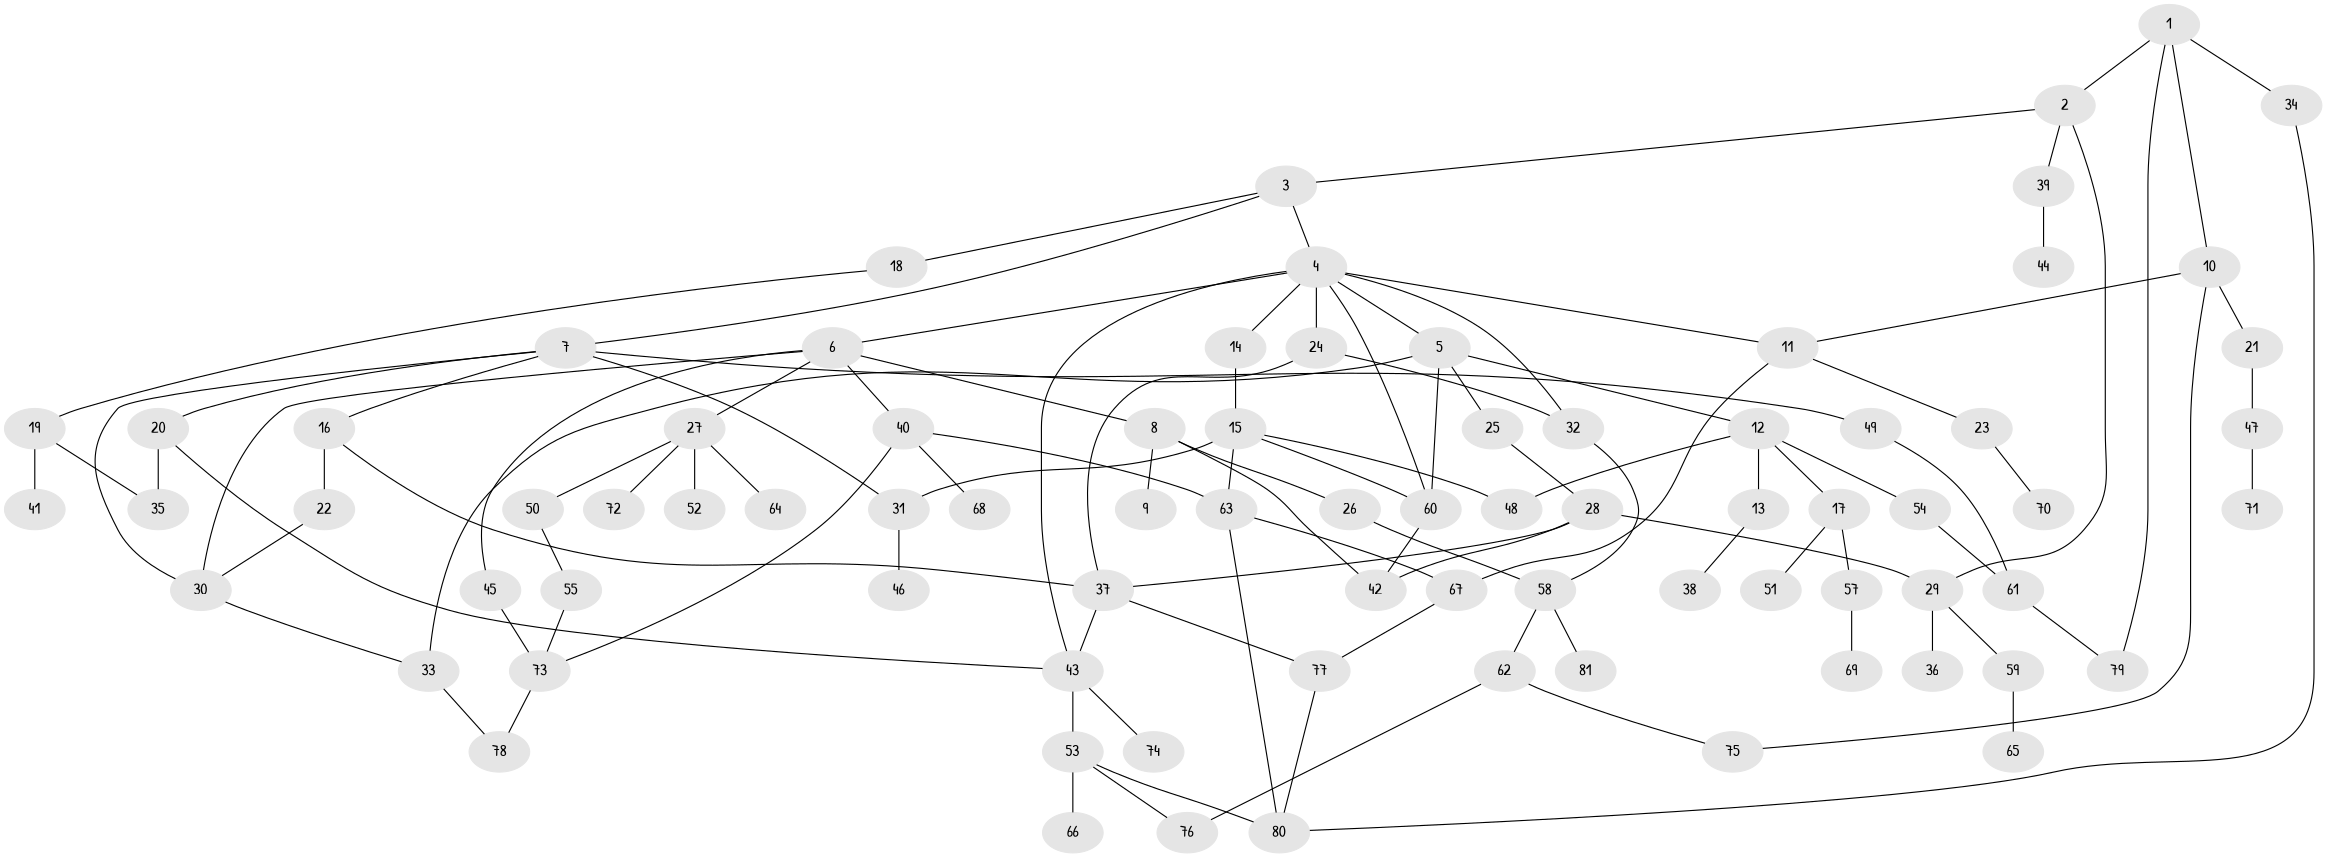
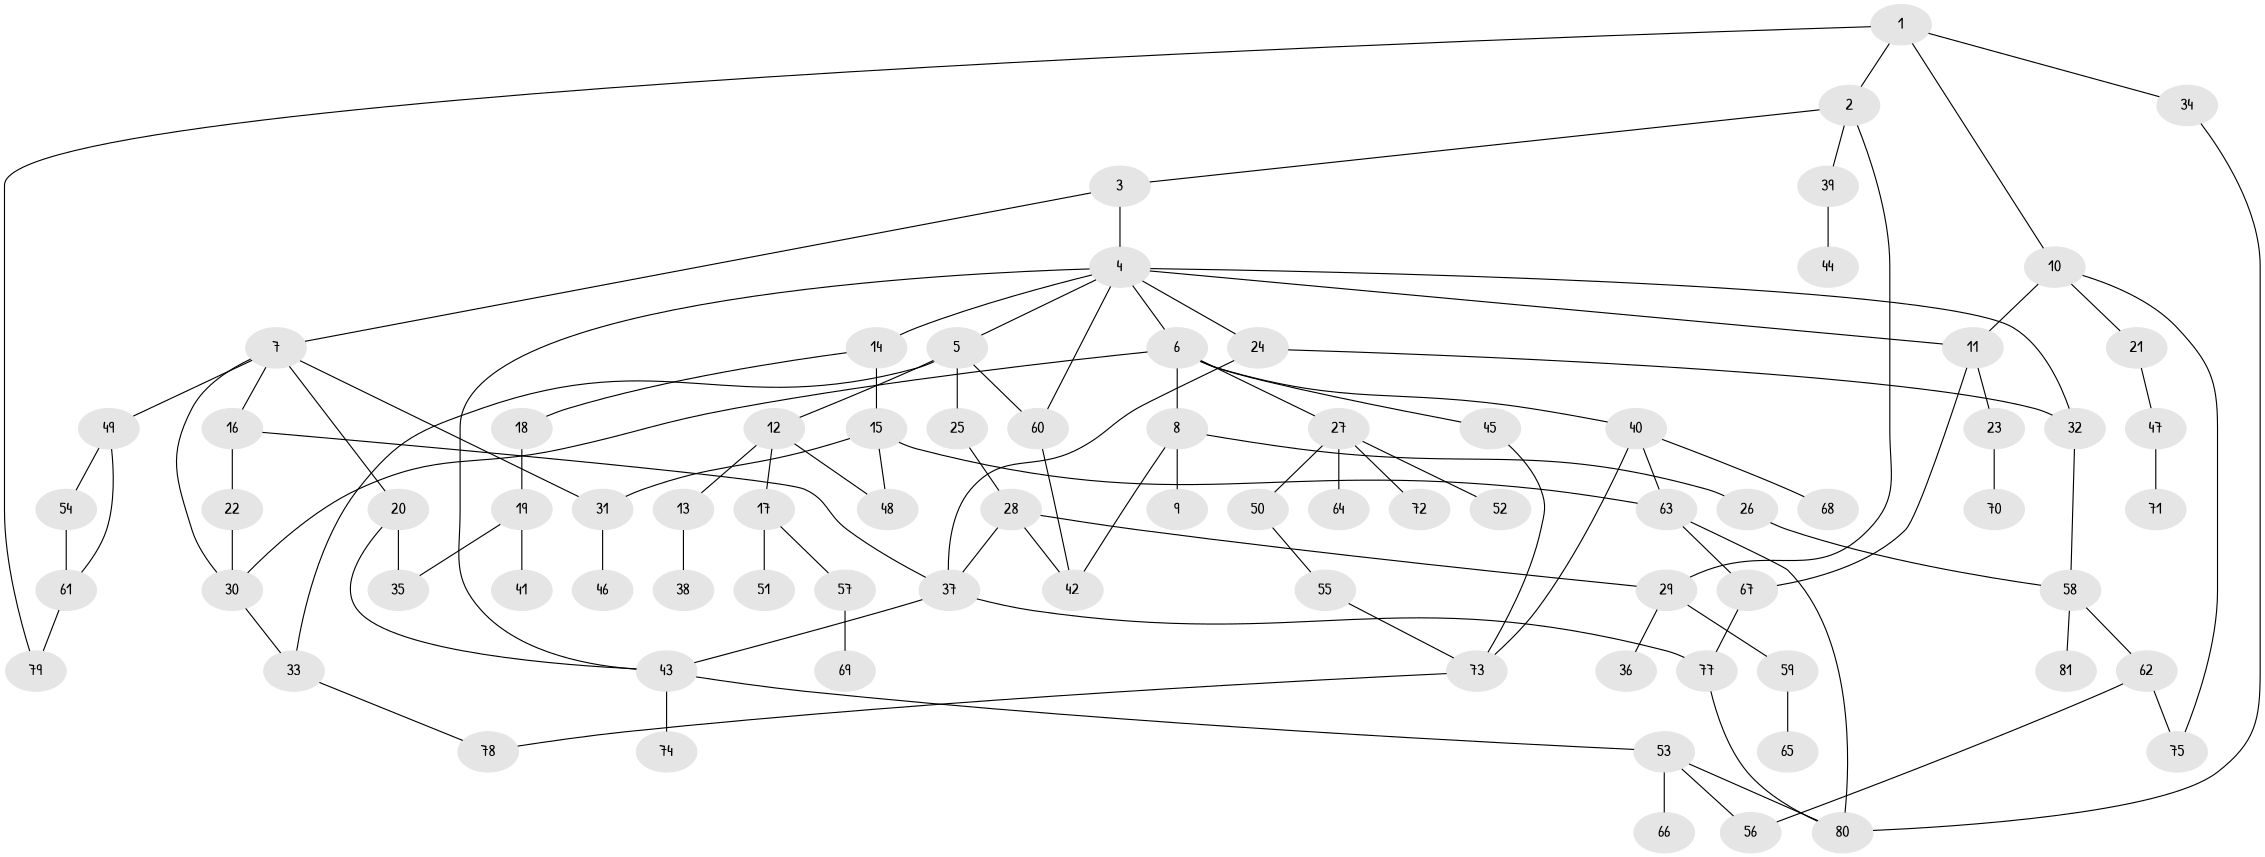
(1091, 227) -> (702, 376)
(1335, 467) -> none
(1839, 469) -> (88, 469)
(1187, 833) -> (1751, 833)
